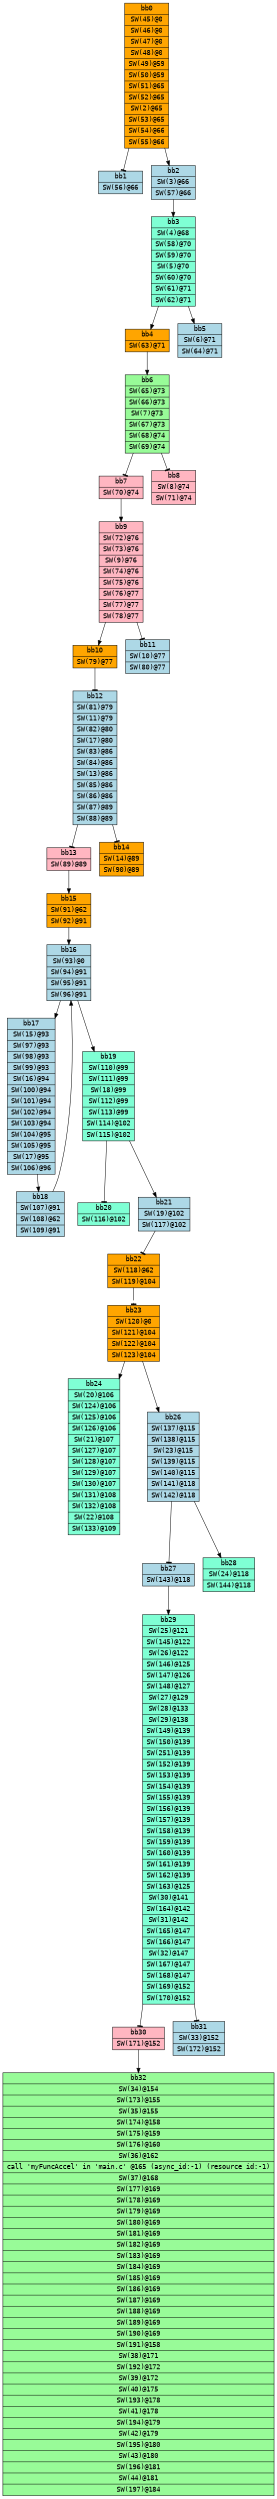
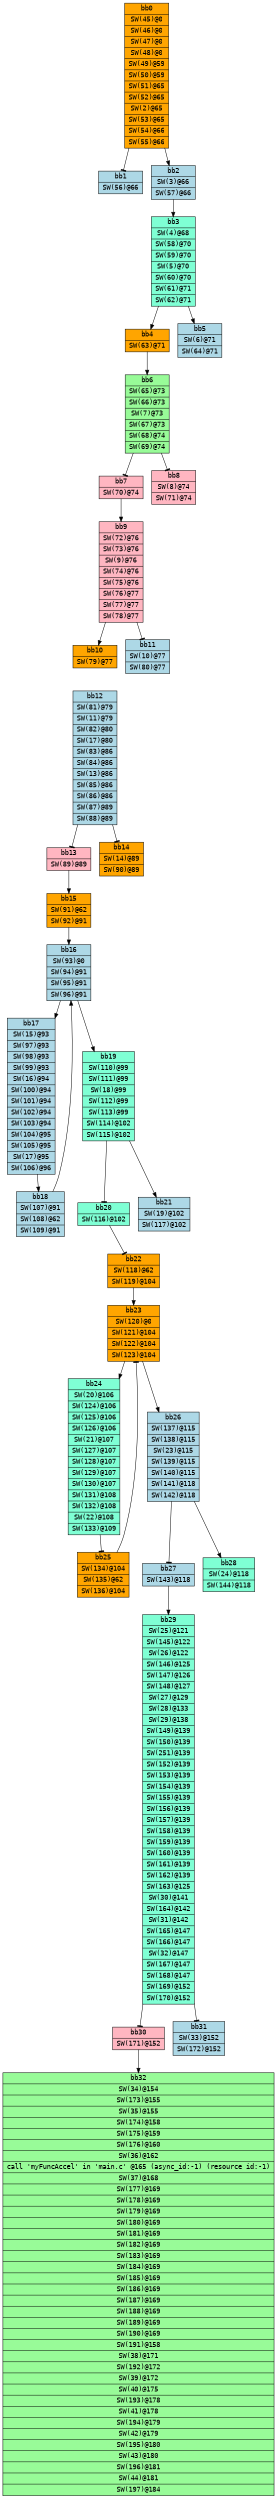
(95, 678) -> none
(149, 1241) -> (117, 1239)
(134, 1294) -> (134, 1294)
none -> (103, 1575)
